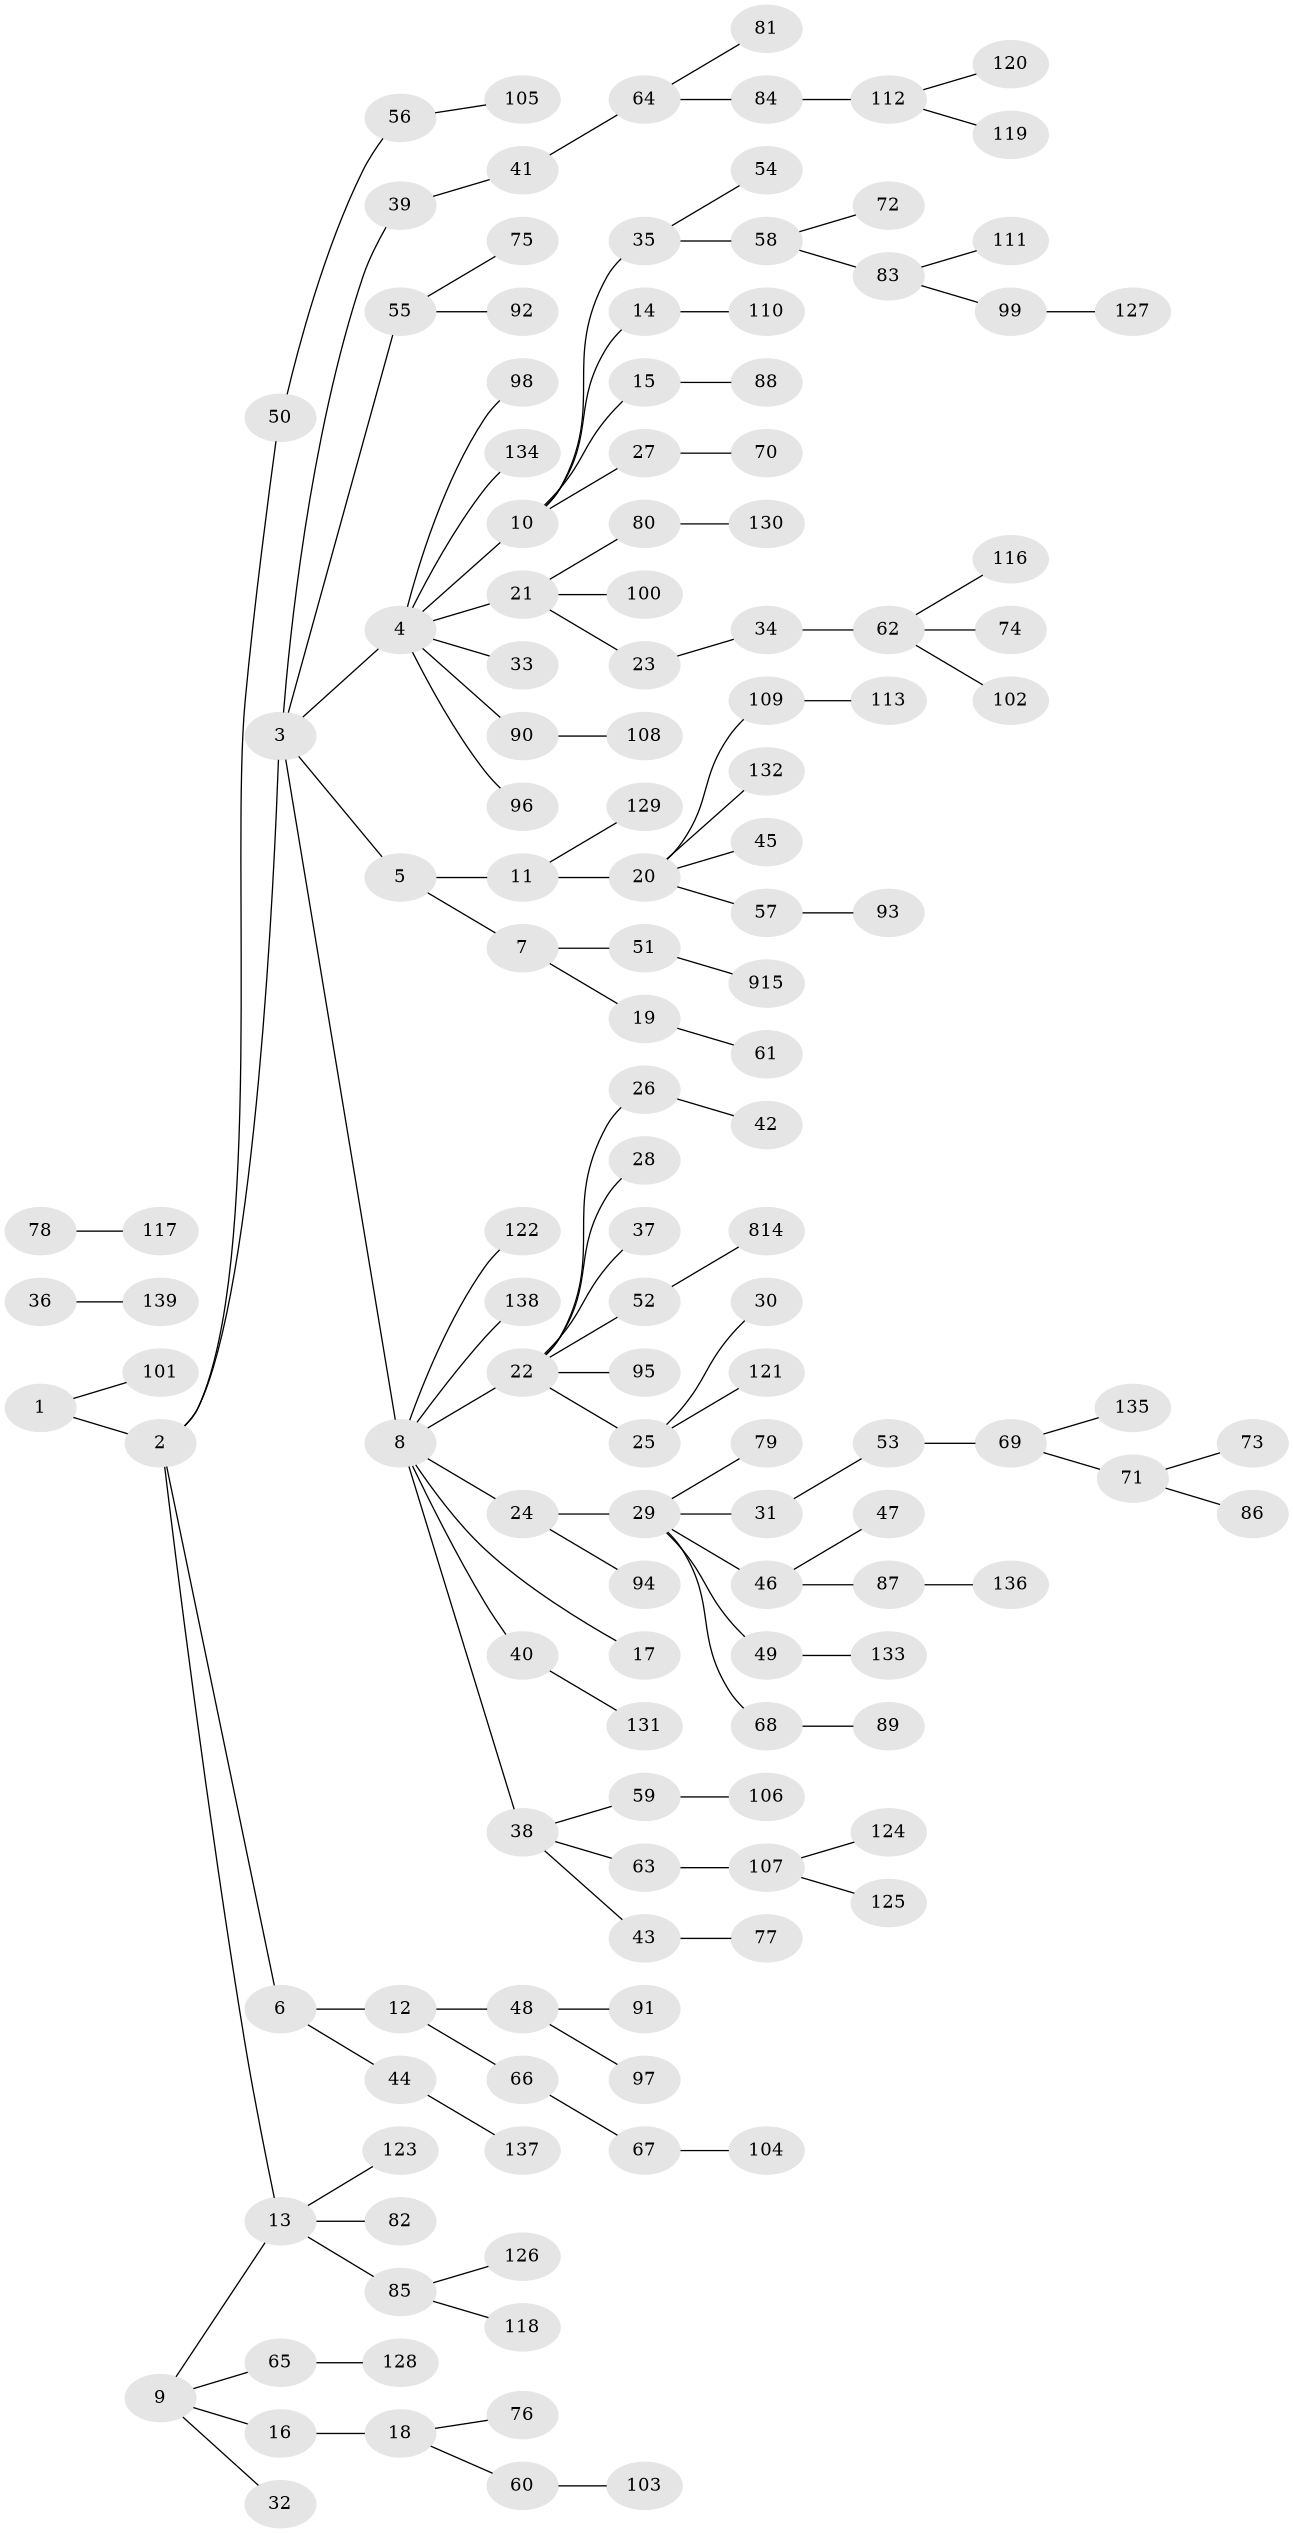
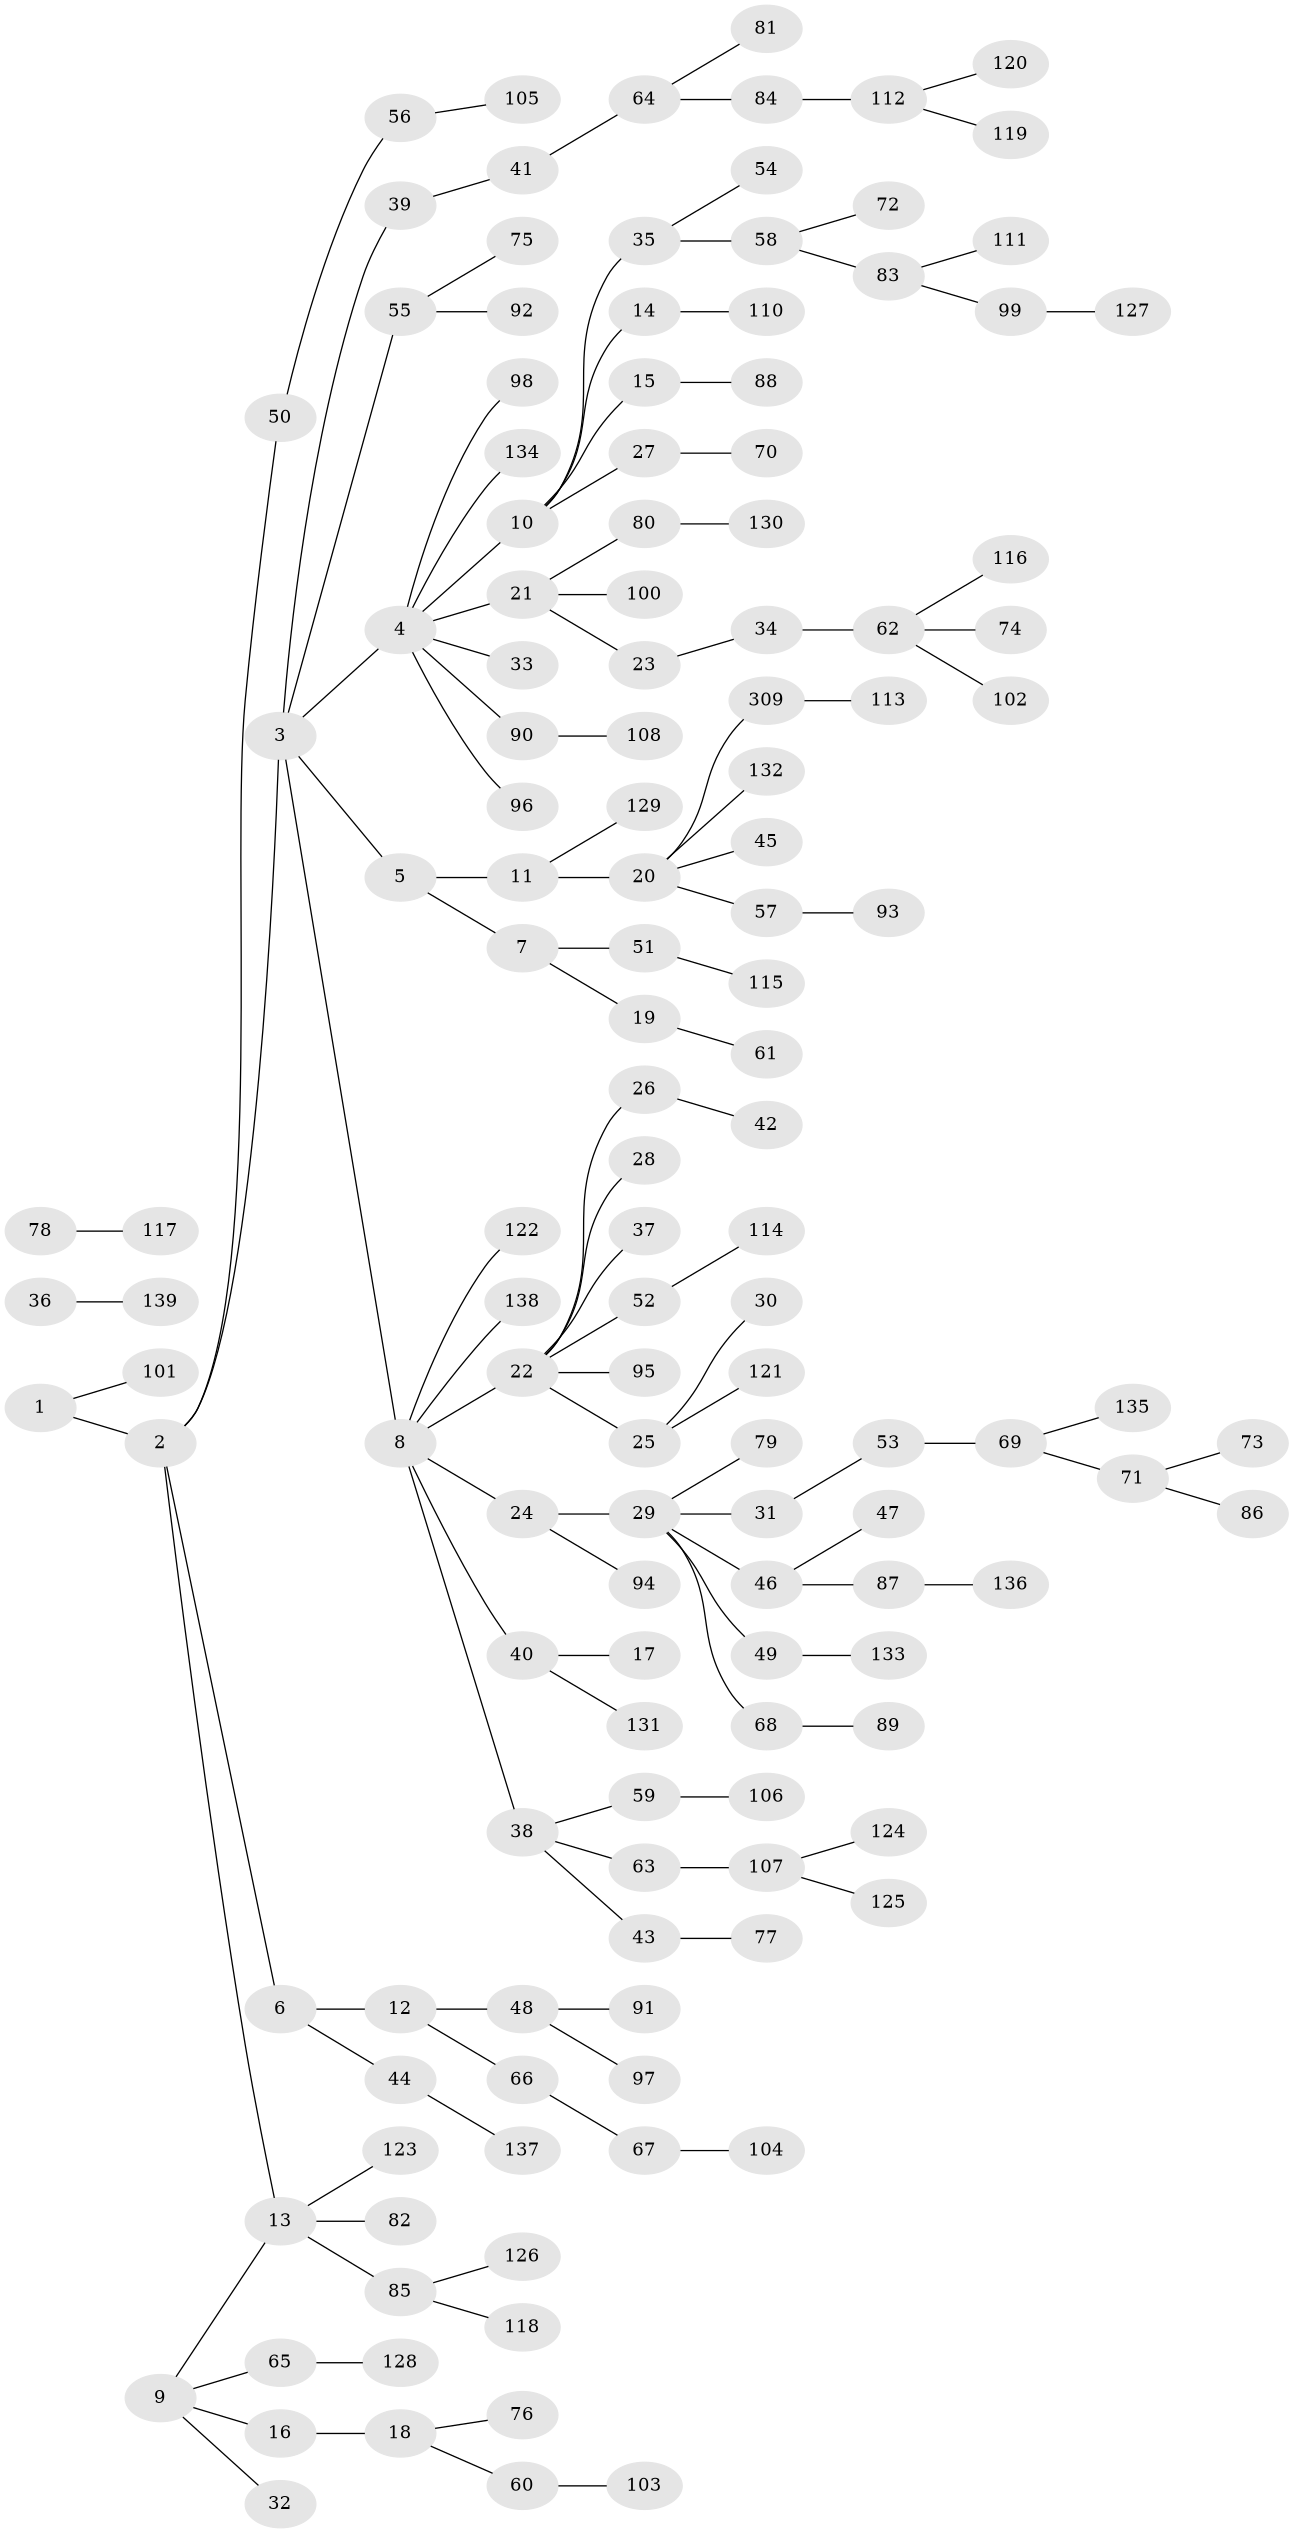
(767, 701) -> (767, 701)
(767, 984) -> (767, 984)
(767, 1231) -> (767, 1231)
(504, 1566) -> (584, 1655)
